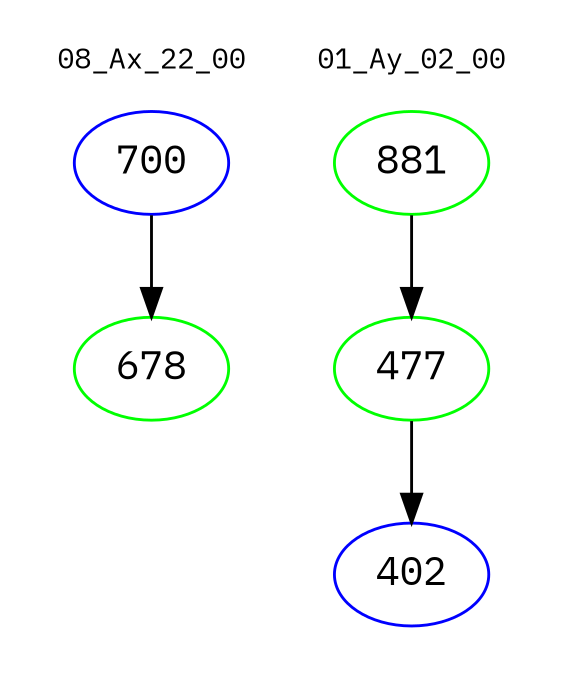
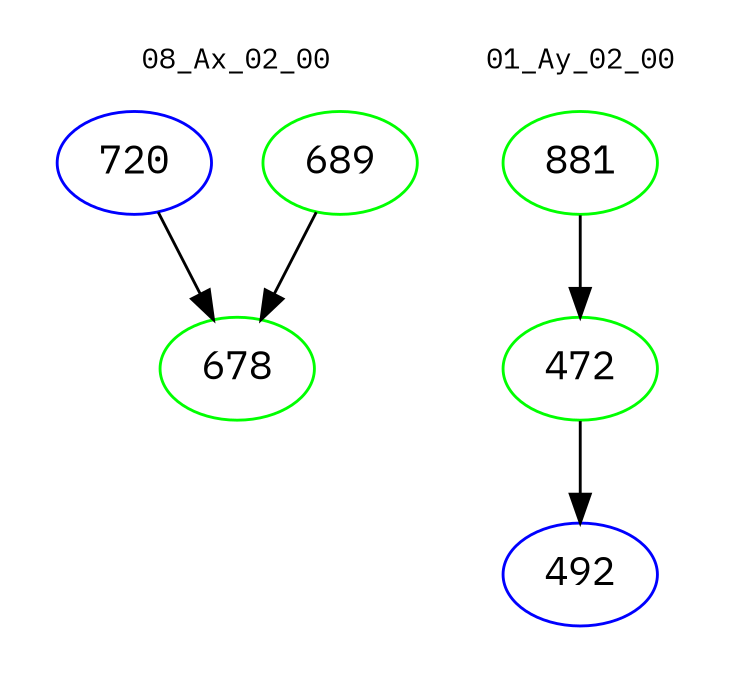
(153, 61) -> (237, 61)
(151, 163) -> (134, 163)
none -> (340, 163)
(412, 369) -> (580, 369)
(412, 575) -> (580, 575)
